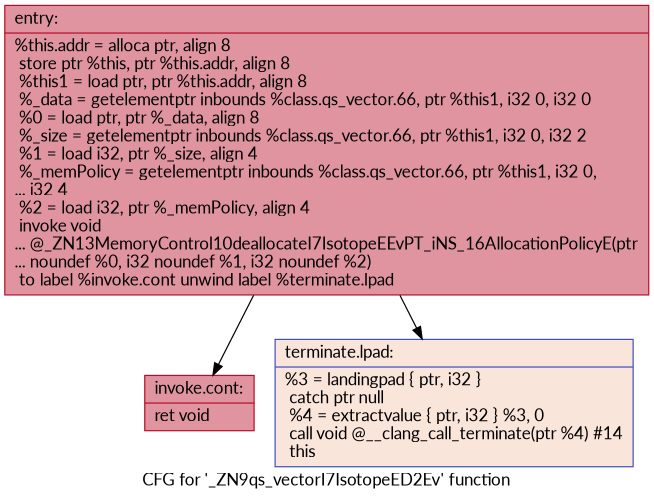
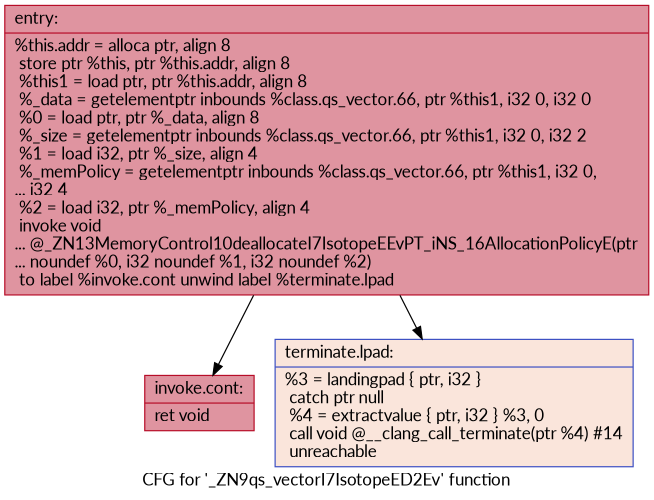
(300, 452) -> (331, 452)
